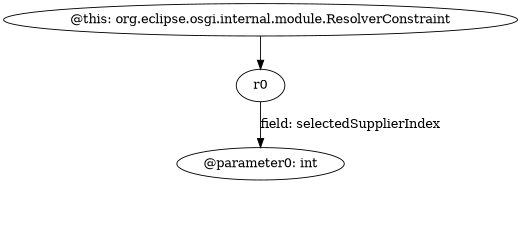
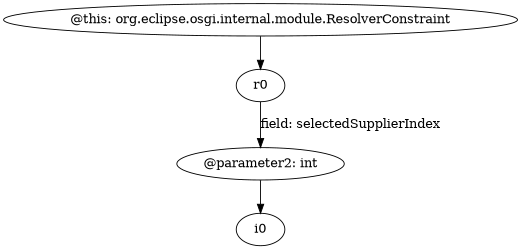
(261, 164) -> (261, 164)
none -> (261, 229)
